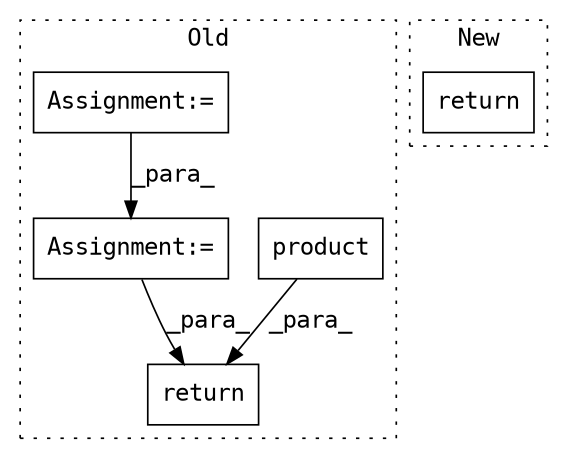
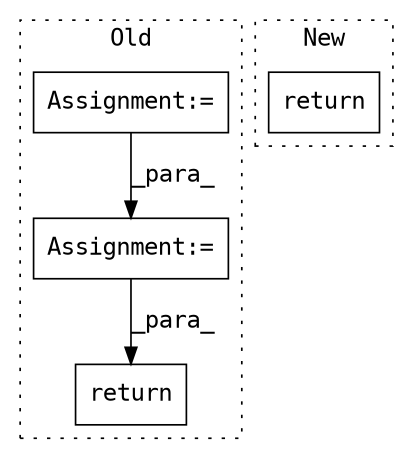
(321, 249) -> none
